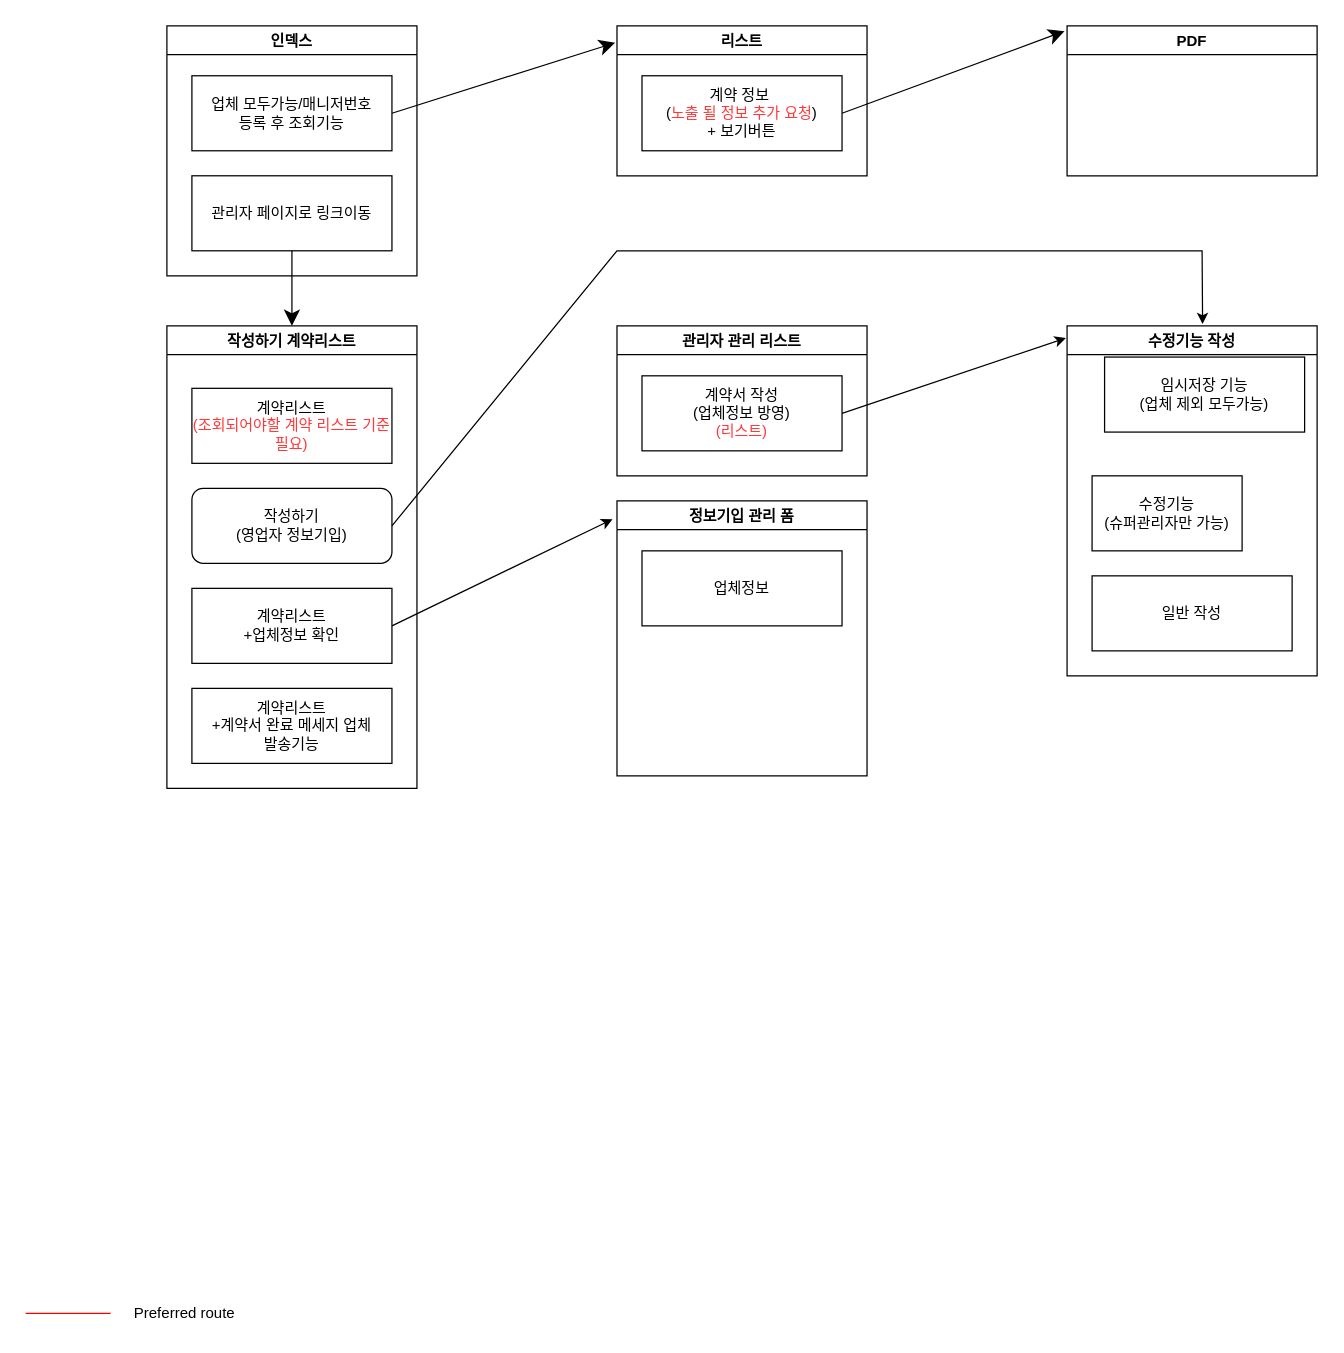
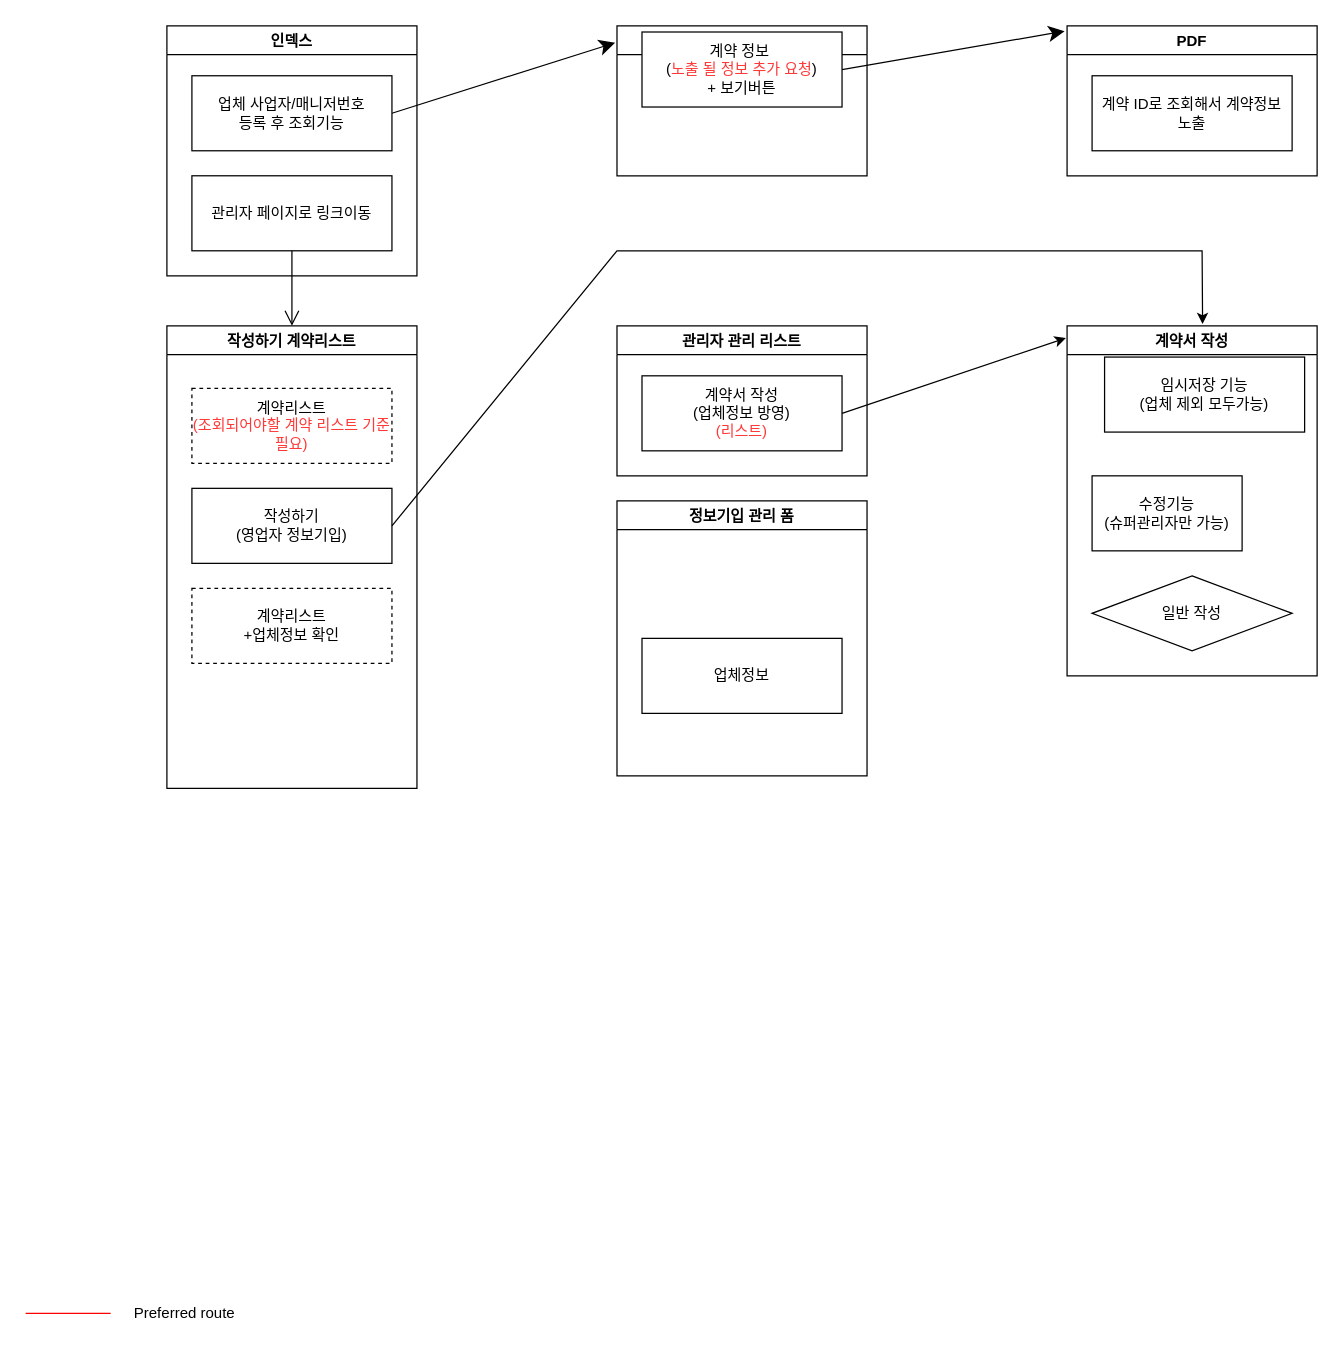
(292, 113) -> (292, 113)
(742, 113) -> (742, 69)
none -> (1192, 113)
(292, 312) -> (292, 315)
(1191, 341) -> (1191, 341)
(292, 426) -> (292, 426)
(292, 526) -> (292, 526)
(499, 574) -> none
(742, 588) -> (742, 676)
(1192, 613) -> (1192, 613)
(292, 626) -> (292, 626)
(292, 726) -> none
